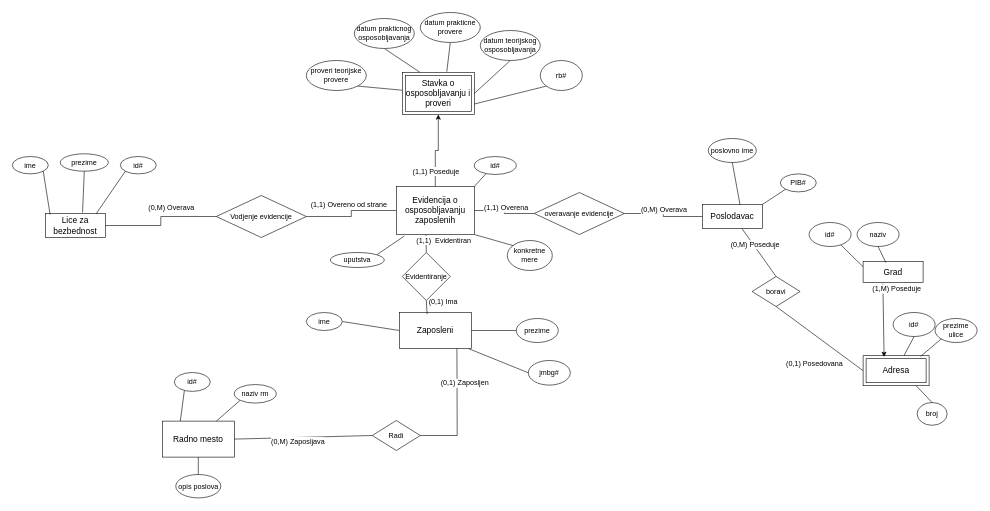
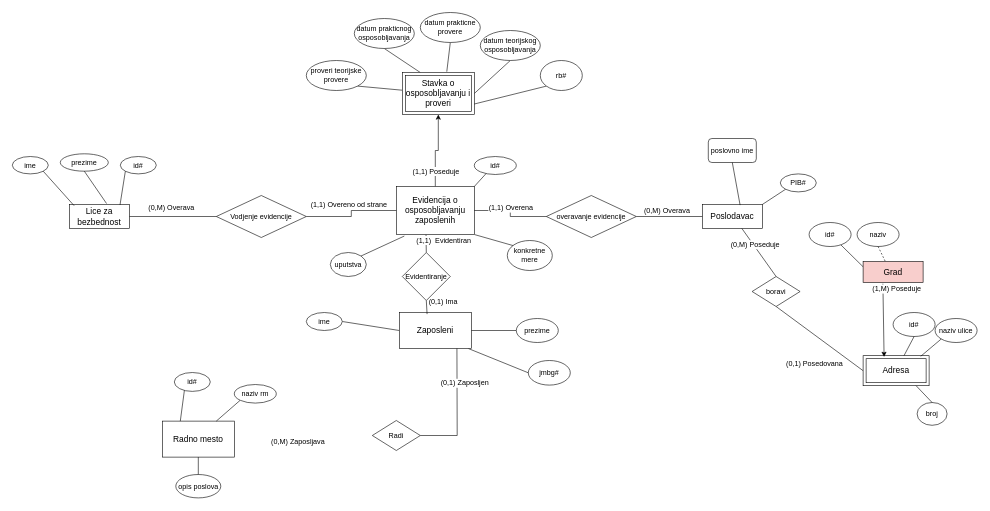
(732, 150) -> (732, 150)
(579, 213) -> (591, 216)
(75, 225) -> (99, 216)
(881, 253) -> (881, 253)
(357, 260) -> (348, 264)
(893, 272) -> (893, 272)
(956, 330) -> (956, 330)
(342, 436) -> none
